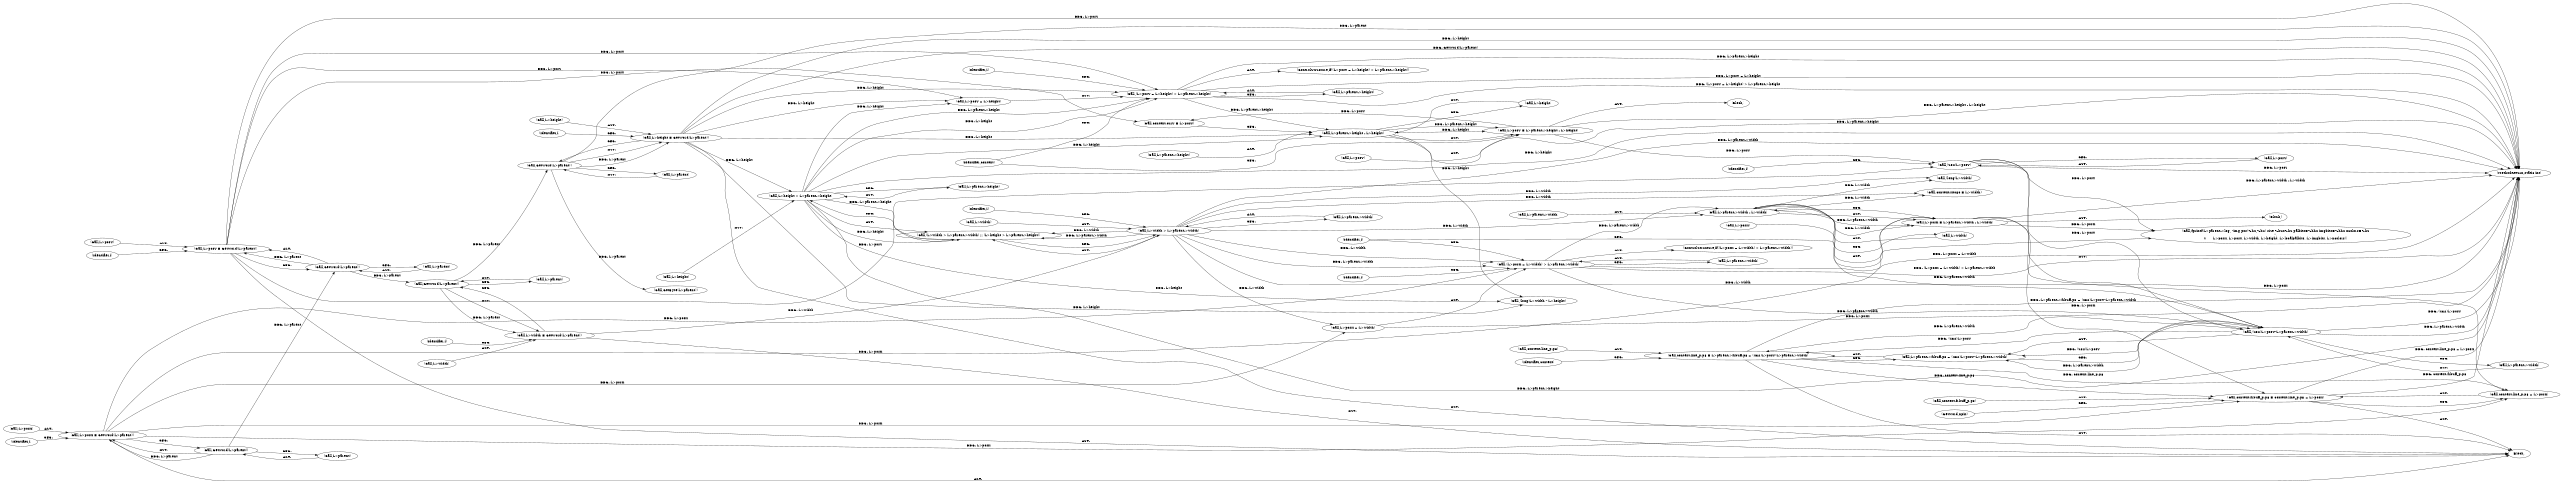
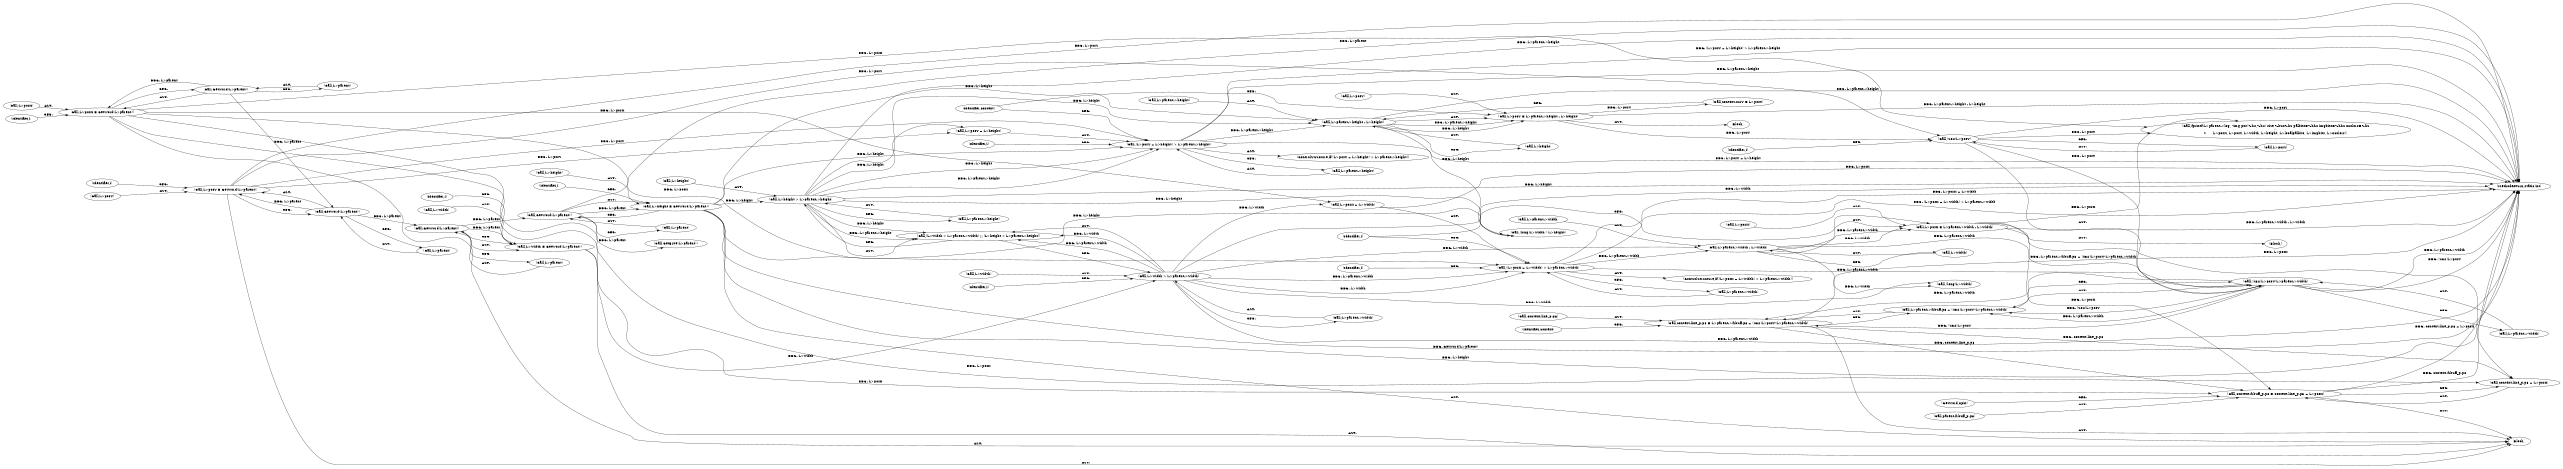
(634, 74) -> none
(818, 109) -> none
(1955, 193) -> none
(1856, 210) -> none
(1955, 401) -> (1955, 416)
